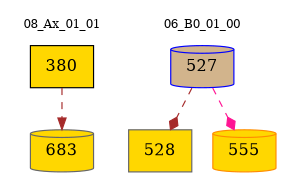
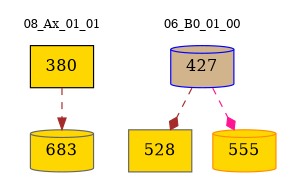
(202, 67) -> (202, 67)
